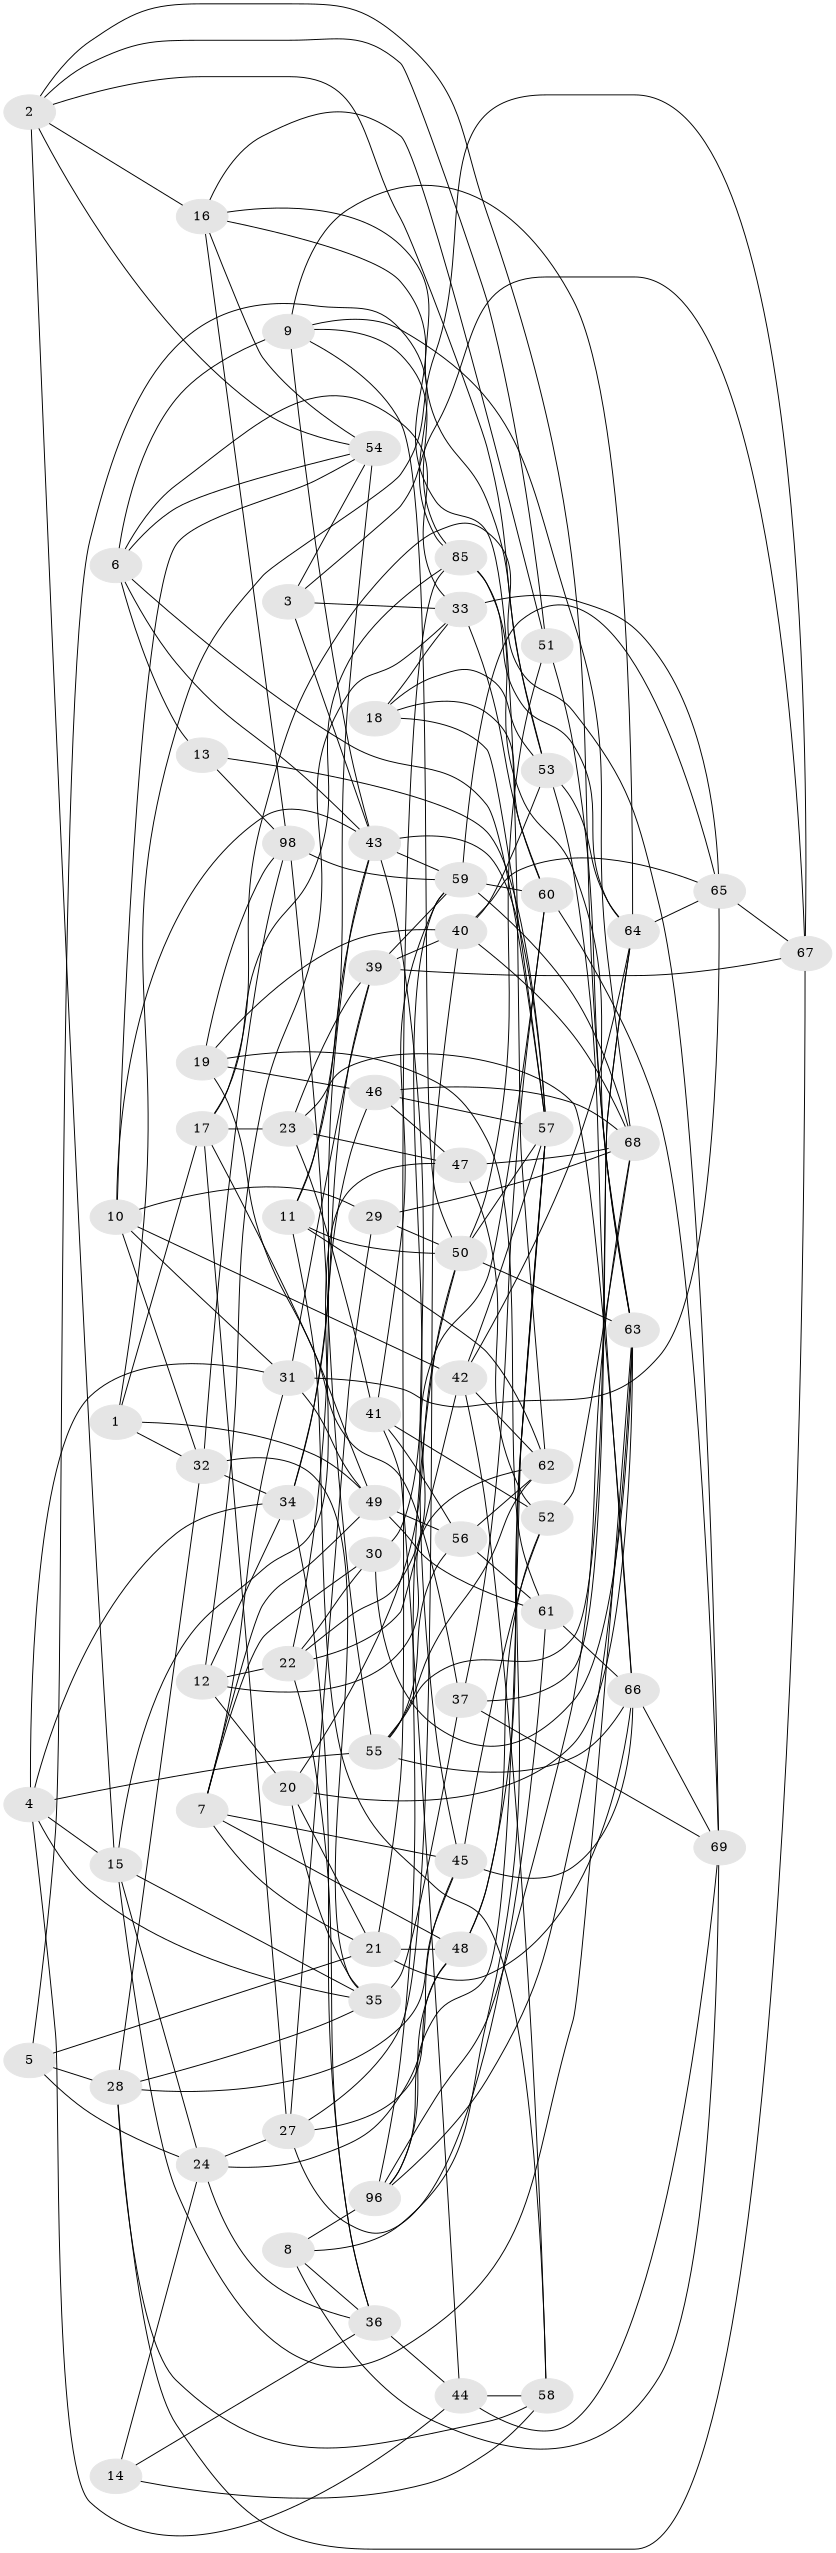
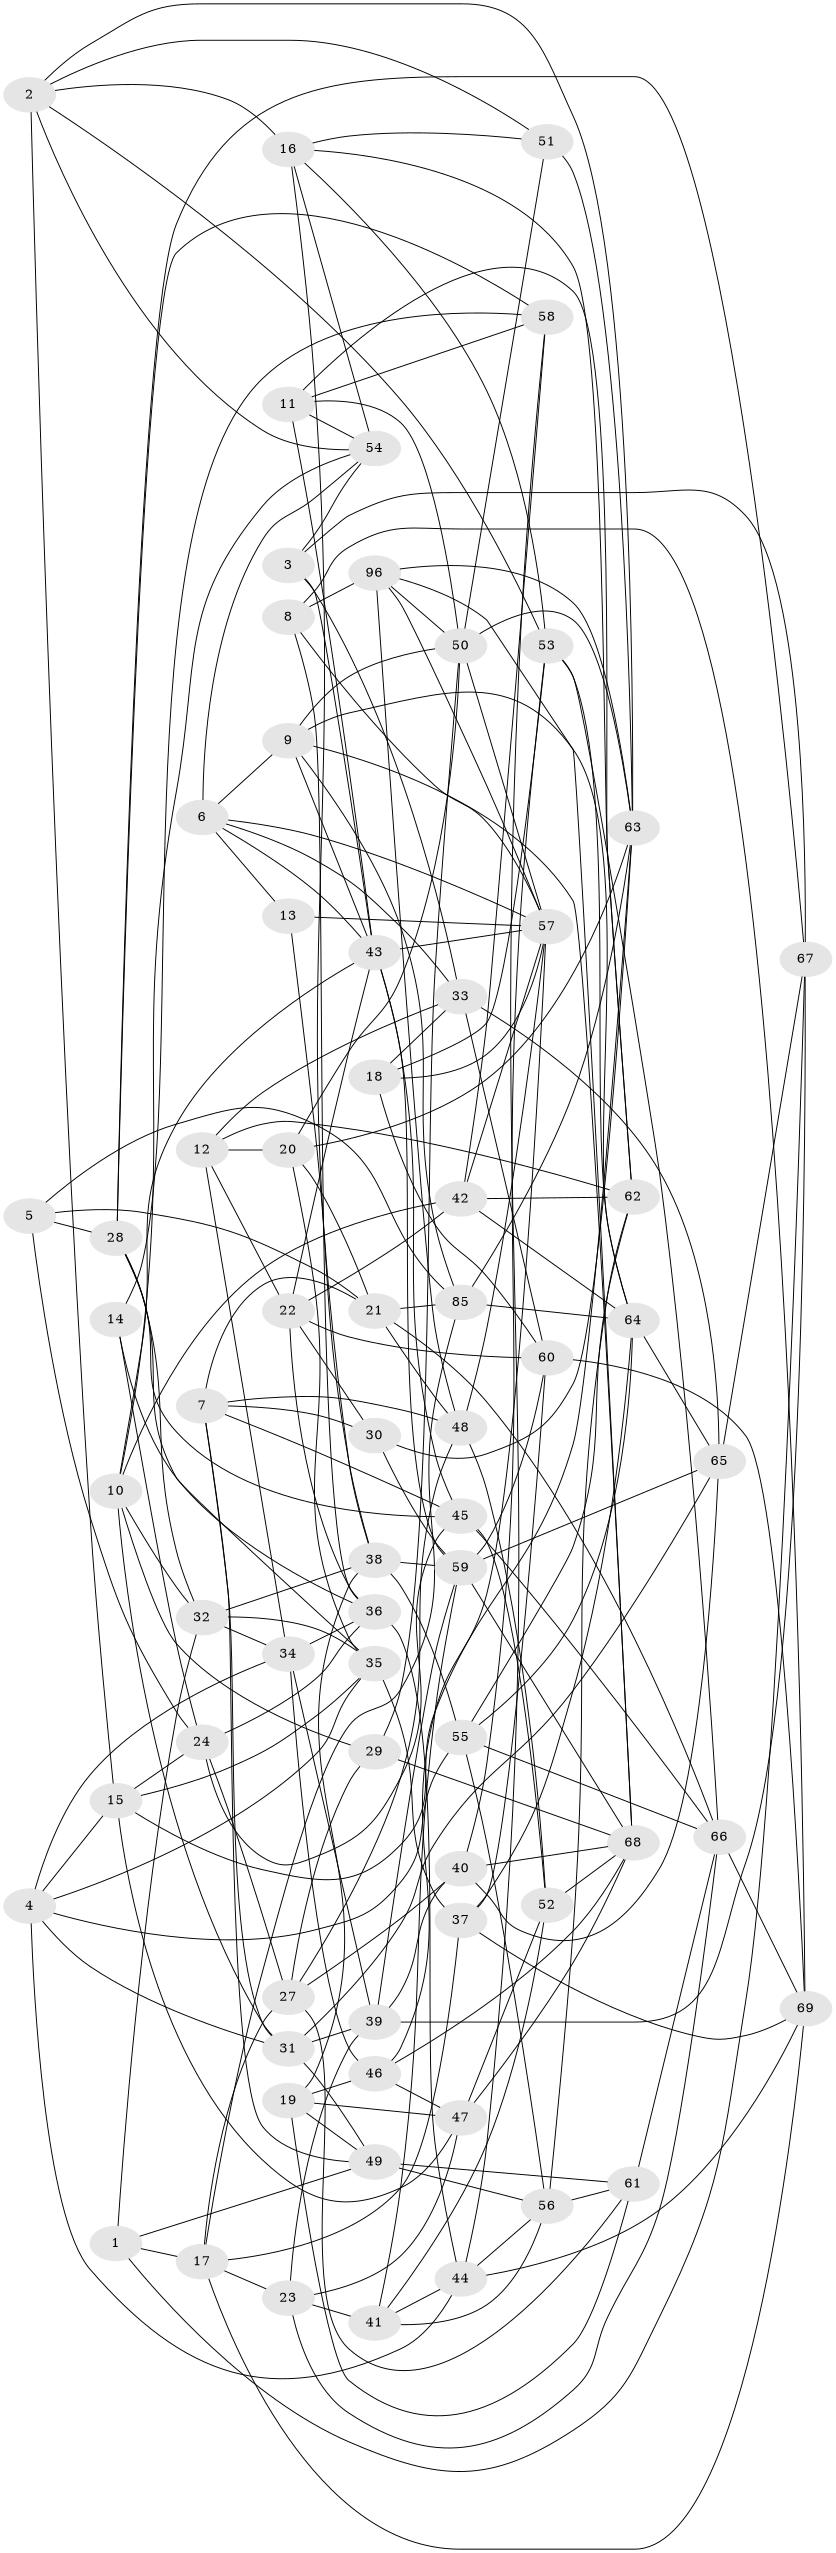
(288, 843) -> (375, 1560)
(318, 958) -> (375, 2109)
none -> (504, 2243)
